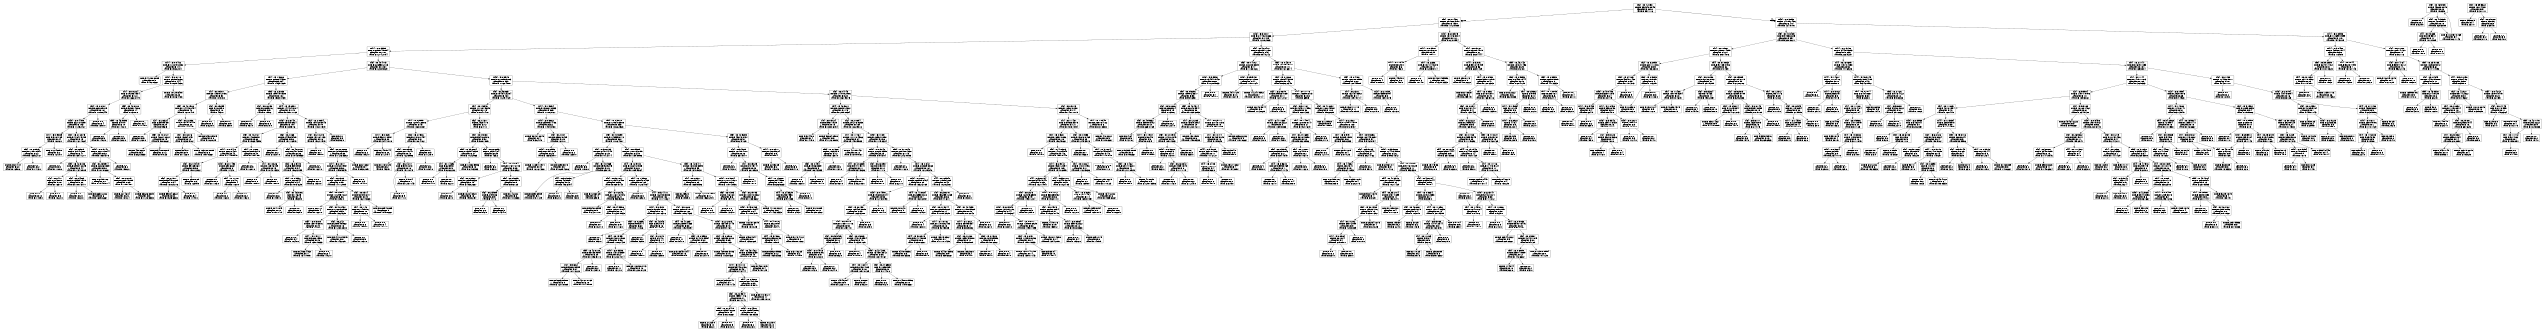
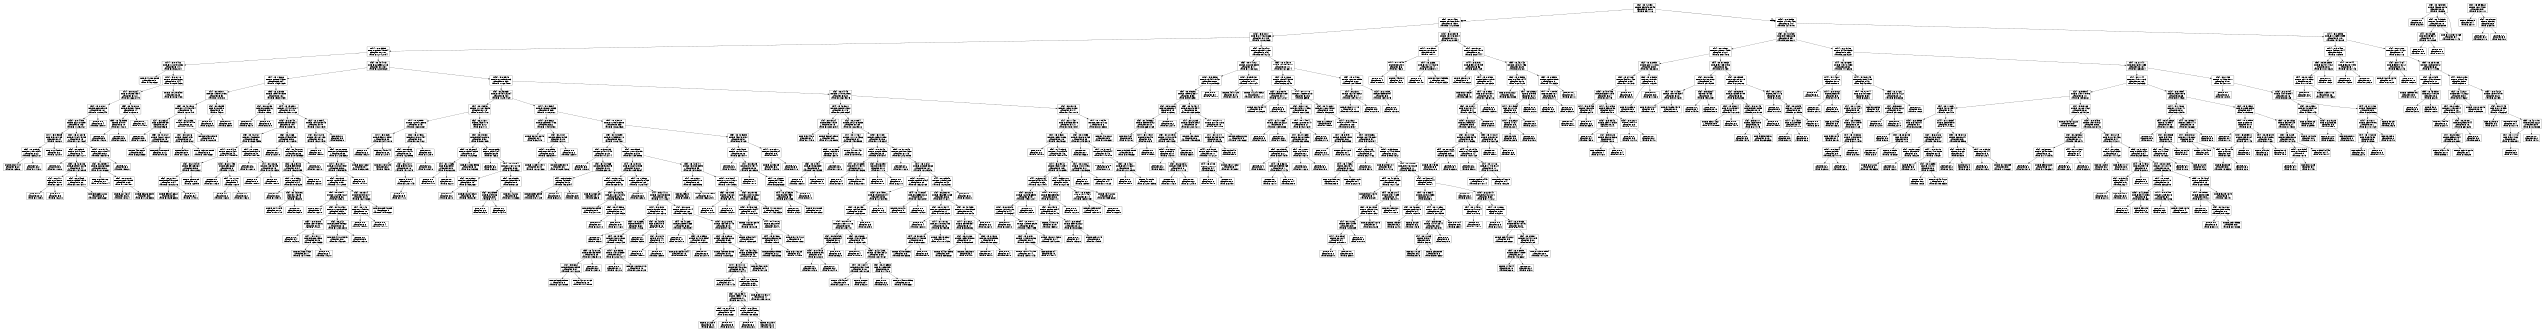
(1616, 102) -> (1606, 101)
(561, 174) -> (548, 189)
(394, 181) -> (403, 188)
(76, 196) -> none
